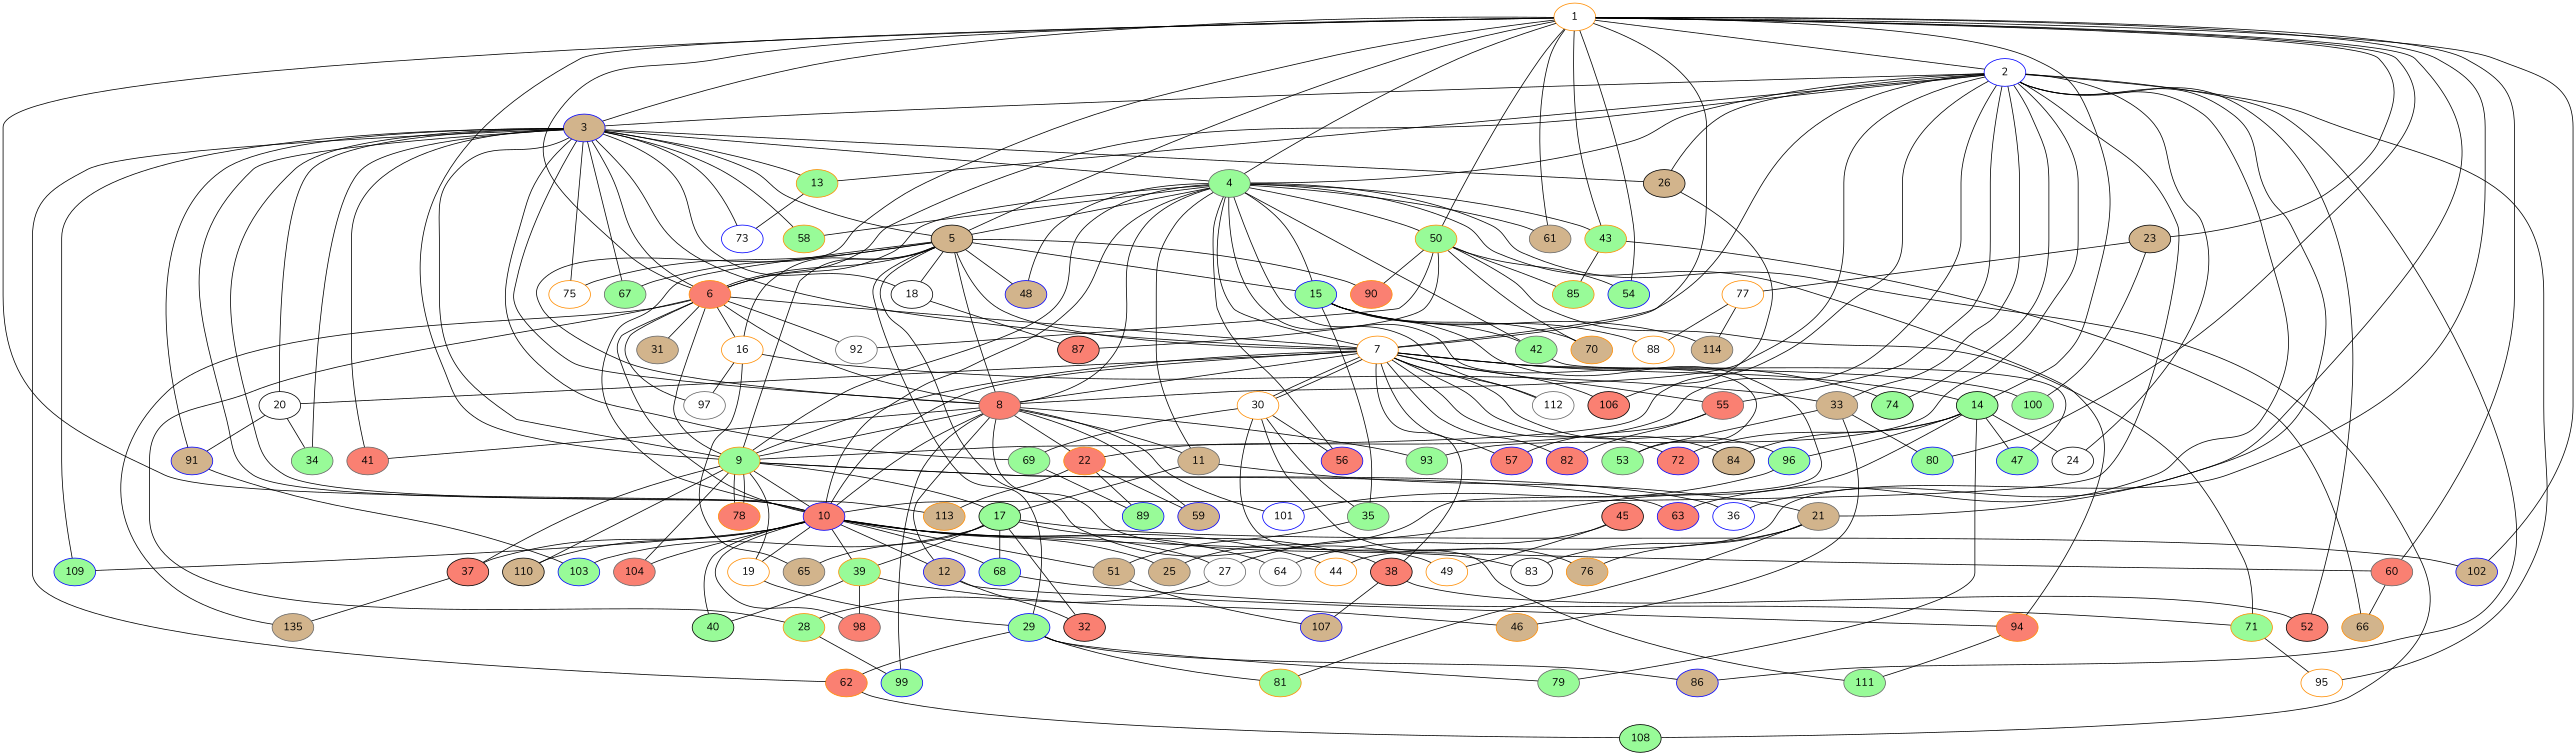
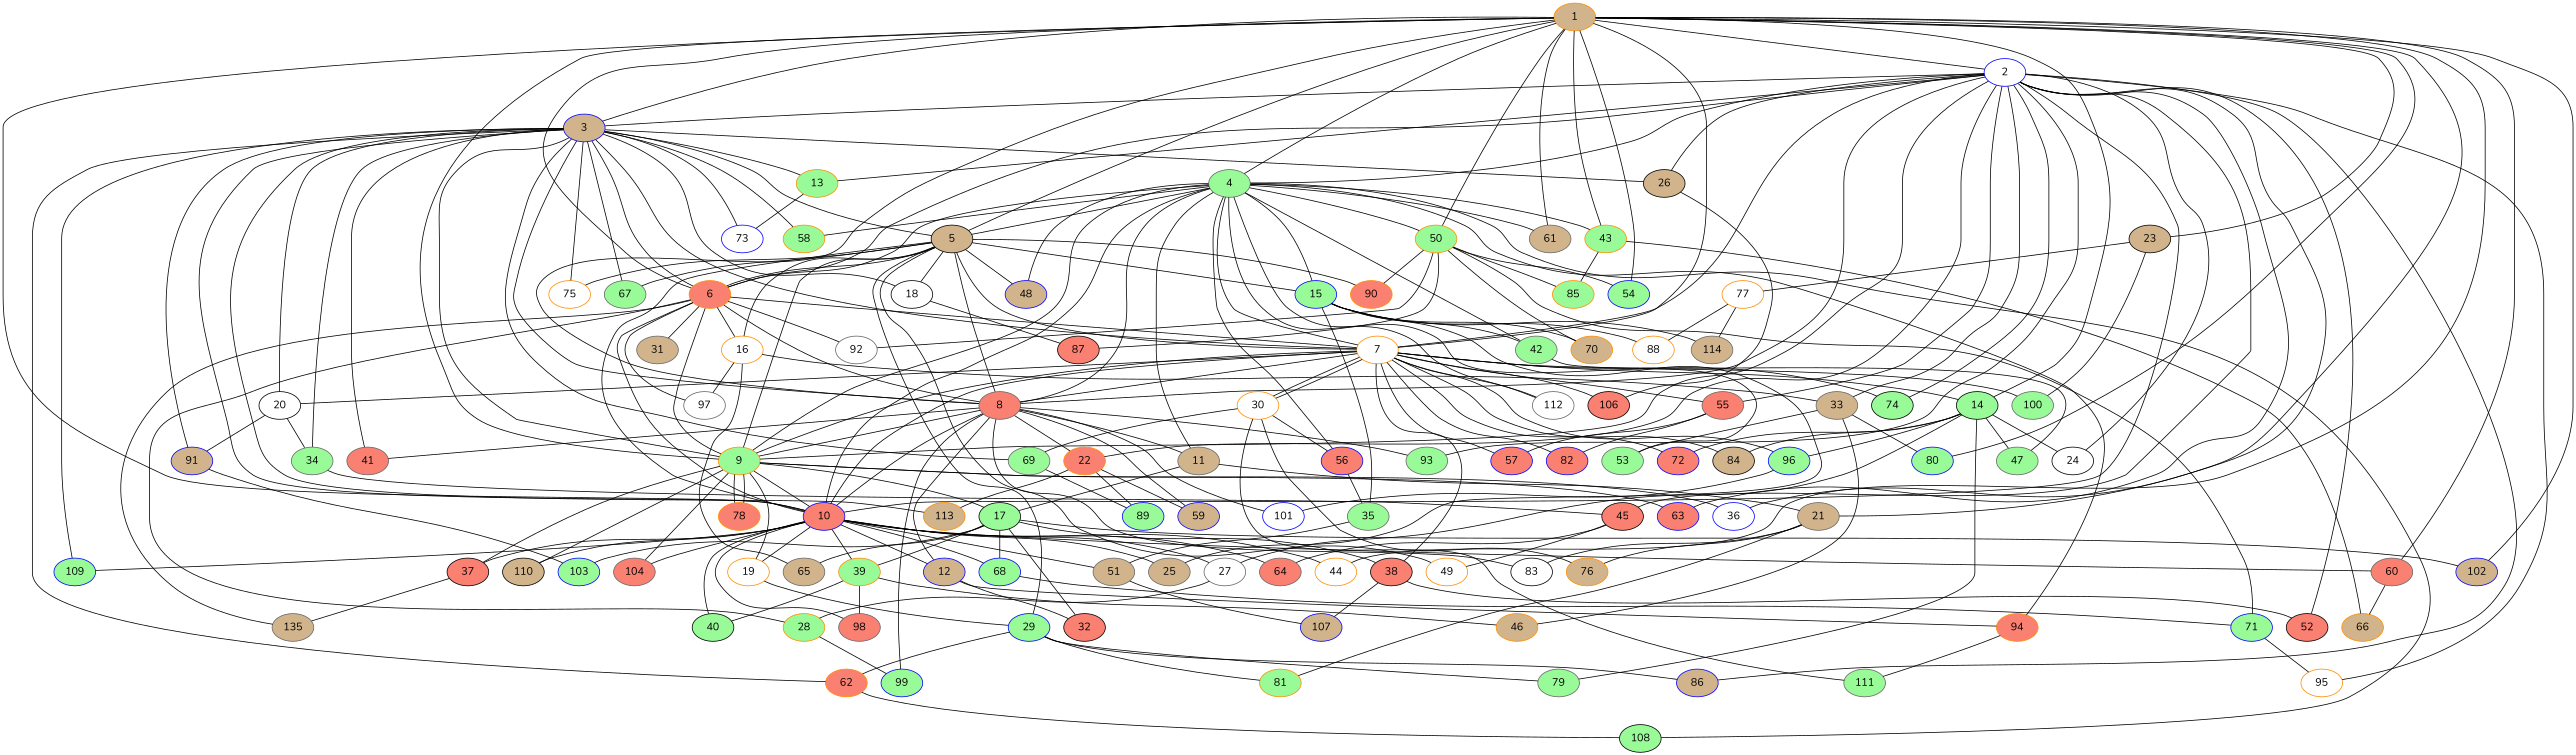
(1575, 17) -> (1575, 17)
(907, 156) -> none
none -> (2163, 439)
(2017, 461) -> (2017, 461)
(1306, 467) -> (1355, 489)
none -> (900, 497)
(1280, 572) -> (1280, 572)
(2252, 627) -> (2252, 627)
